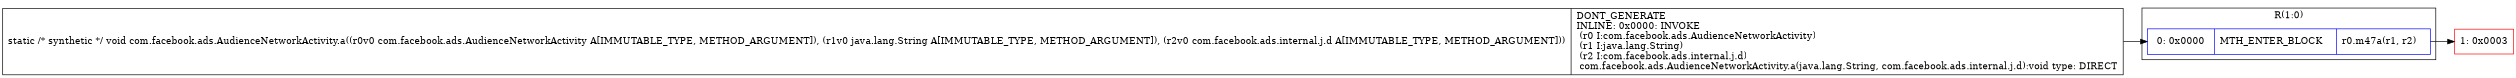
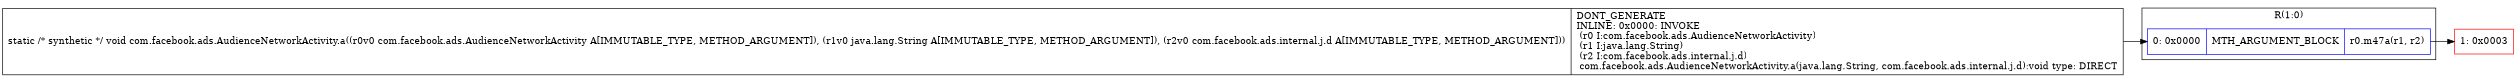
(2271, 41) -> (2275, 41)
